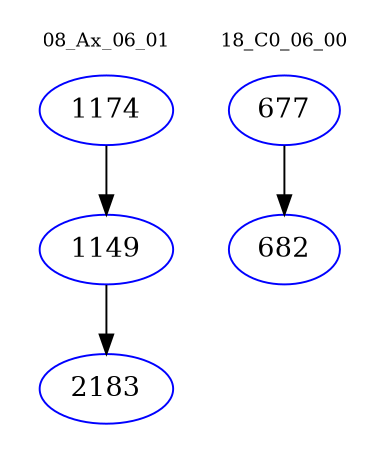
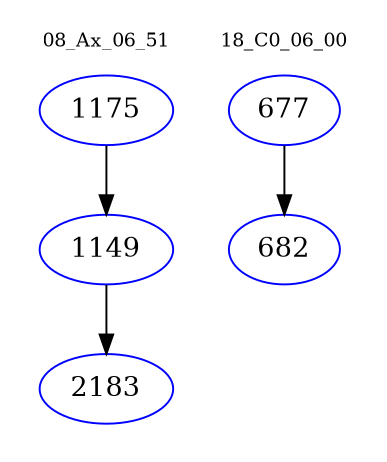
(106, 42) -> (106, 42)
(106, 110) -> (106, 110)
